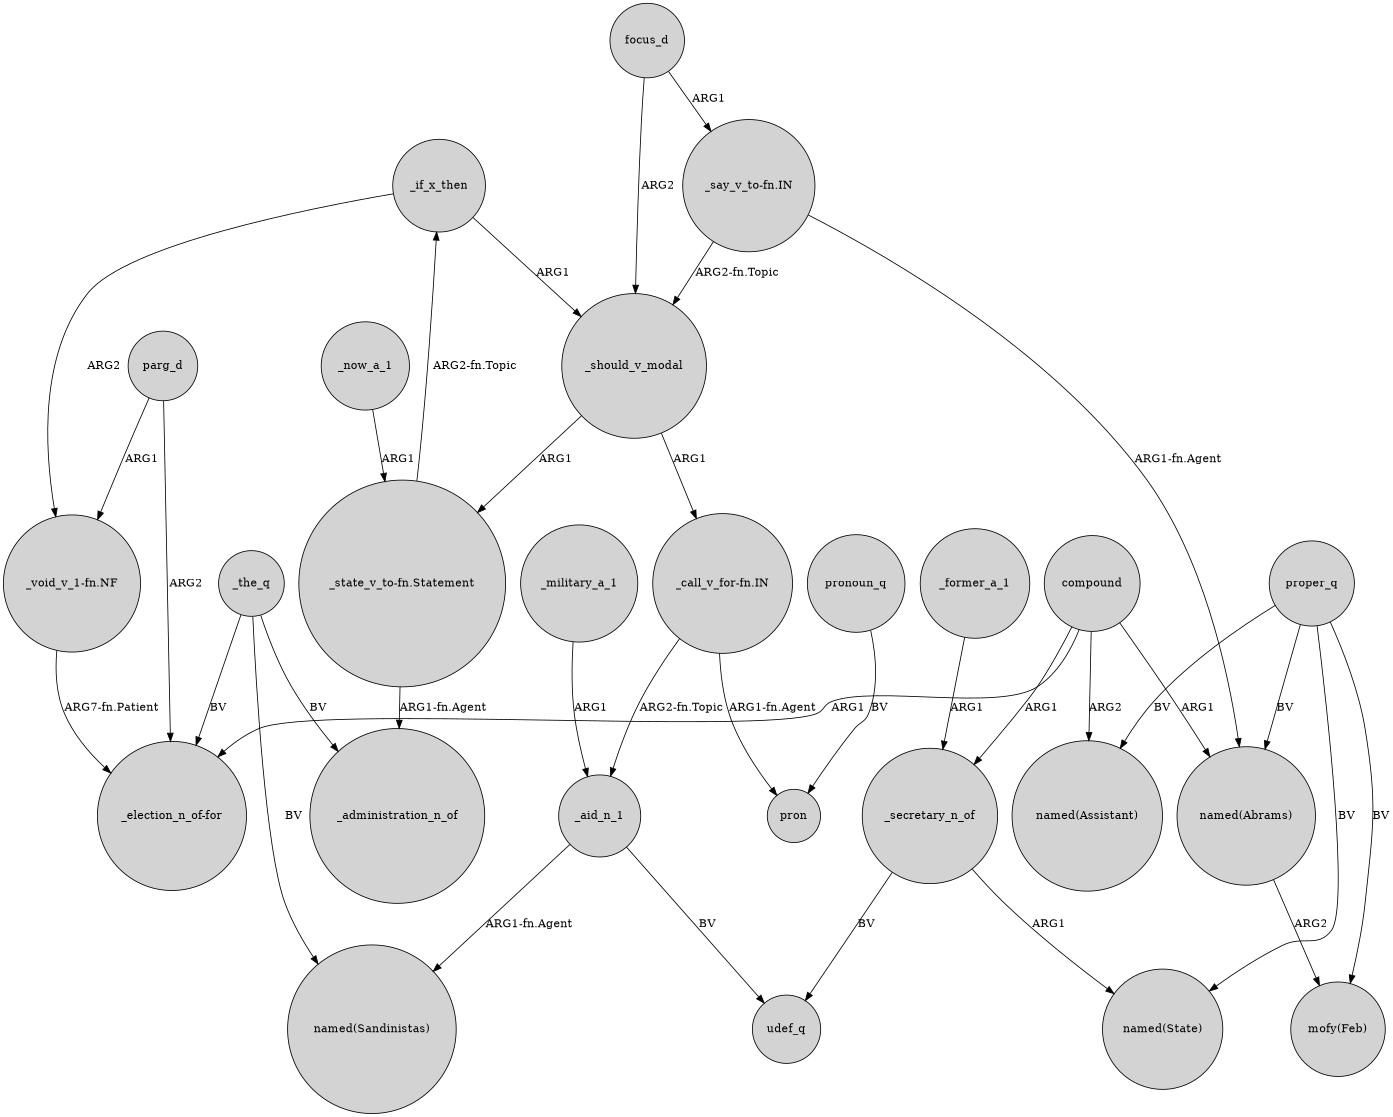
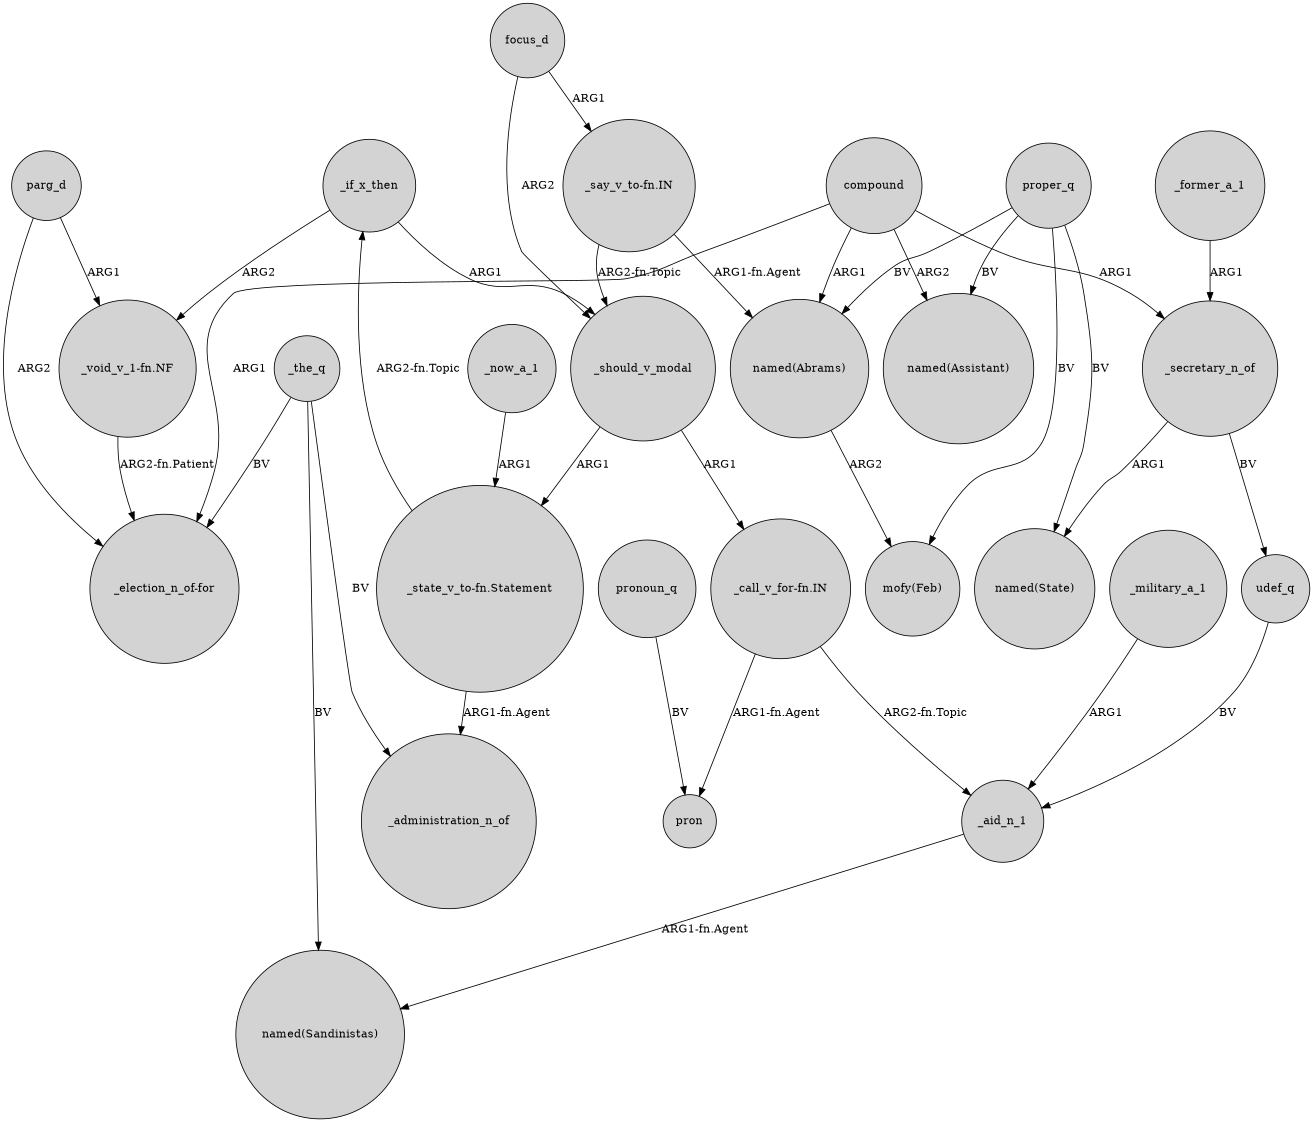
(112, 708) -> (167, 465)
(693, 922) -> (1181, 738)
